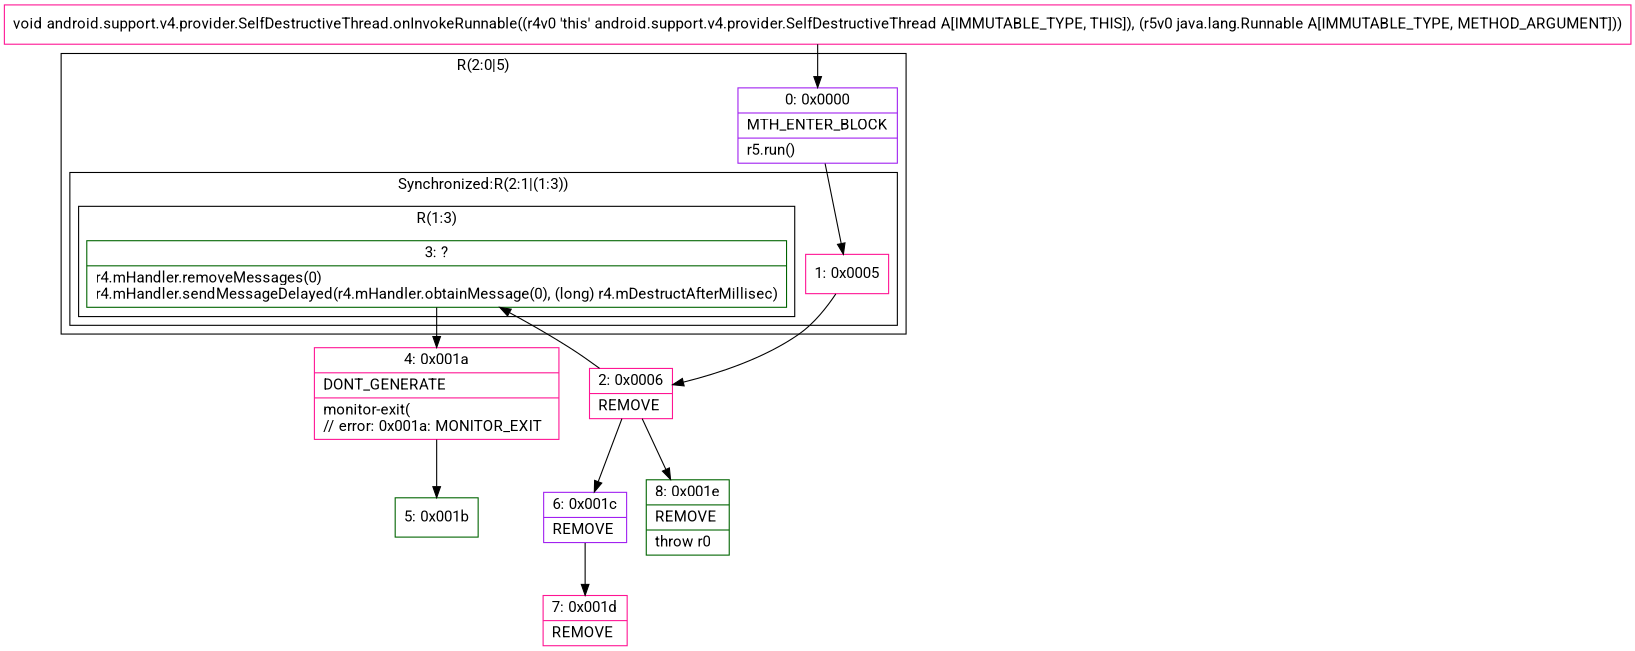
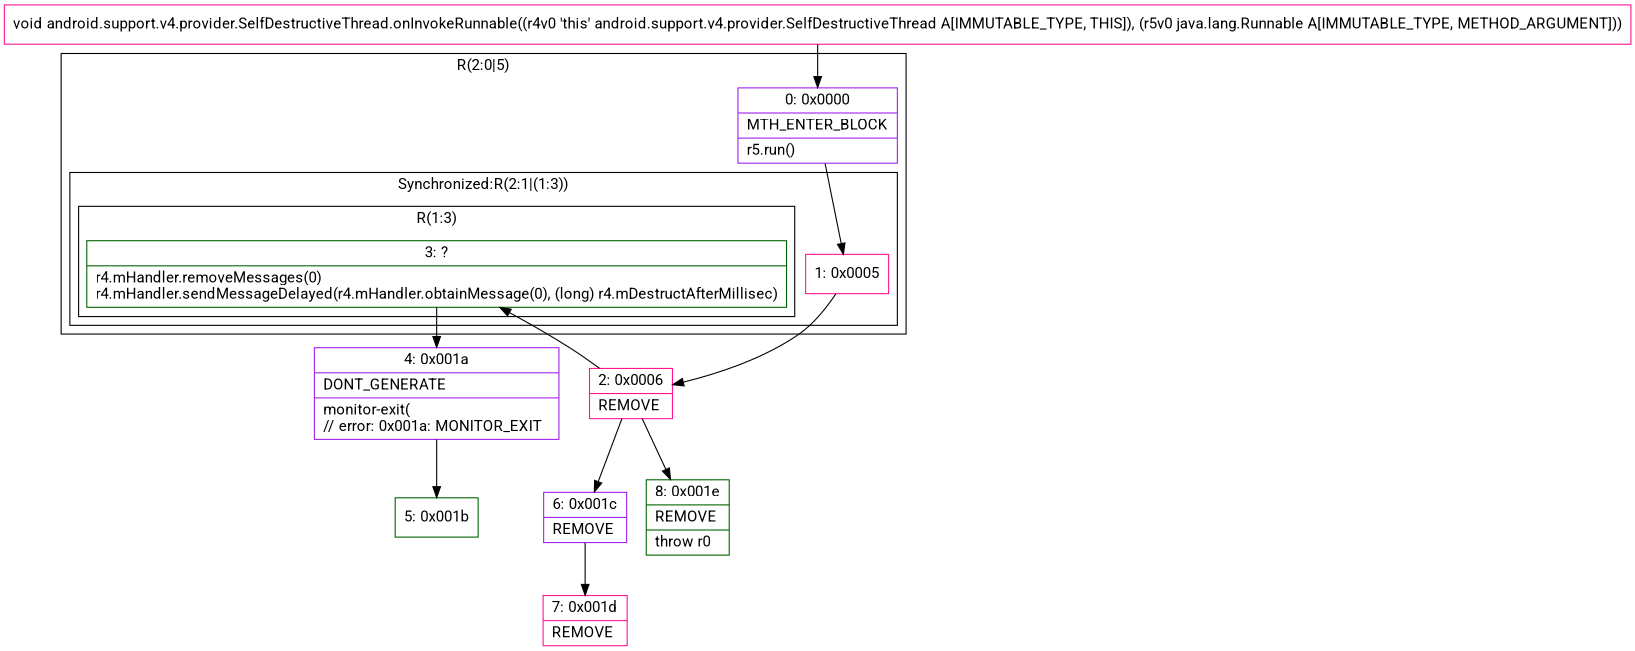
(437, 394) -> (437, 394)
